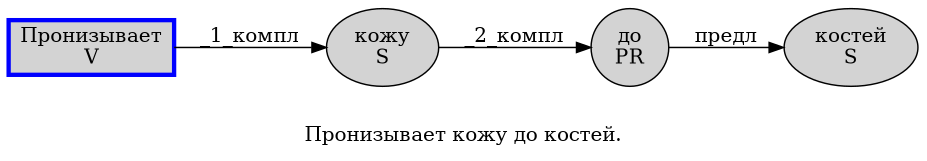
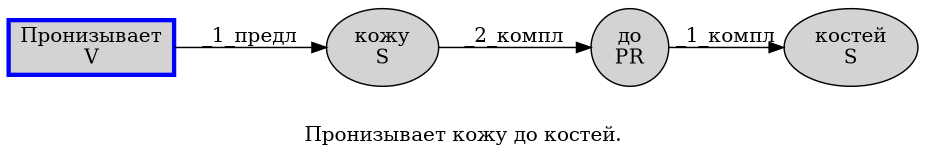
(250, 37) -> (250, 37)
(726, 37) -> (726, 37)
